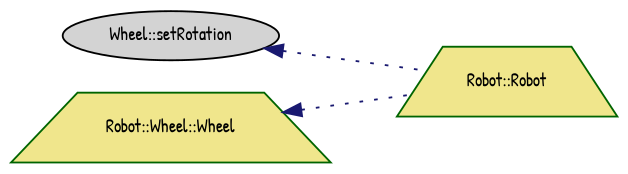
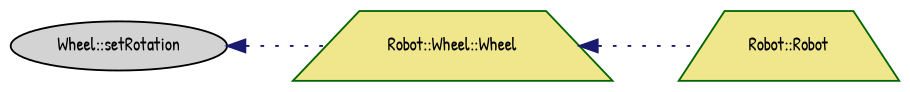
(355, 61) -> (286, 46)
